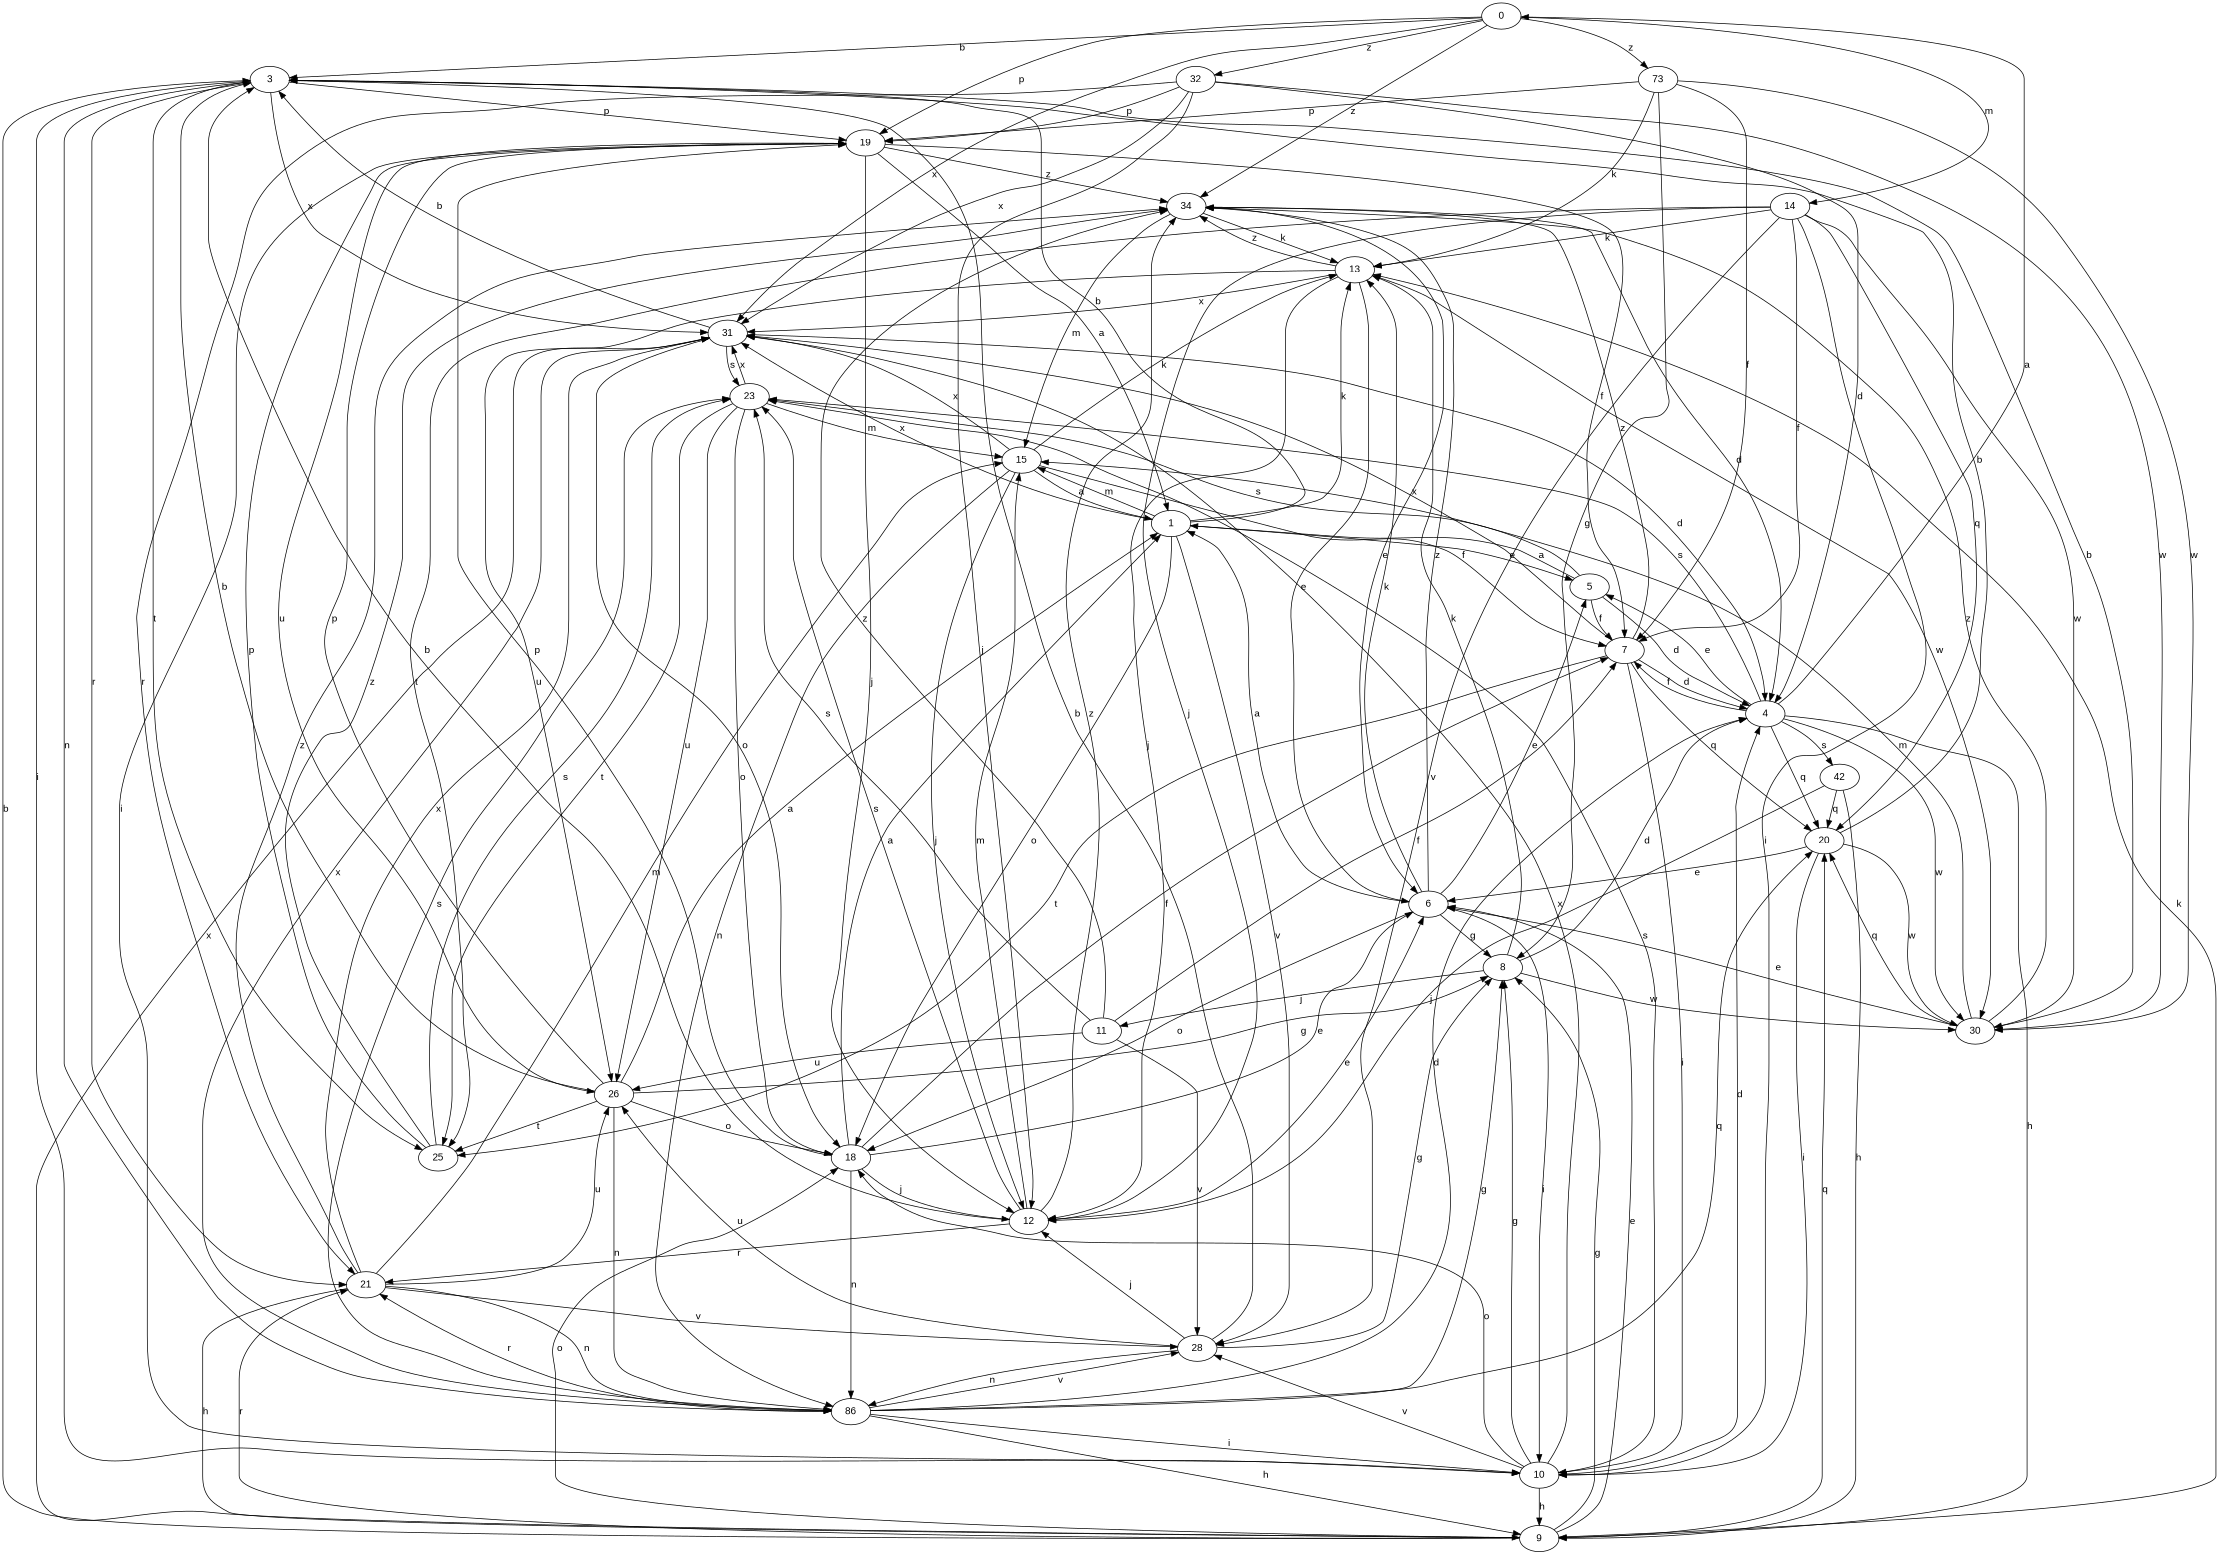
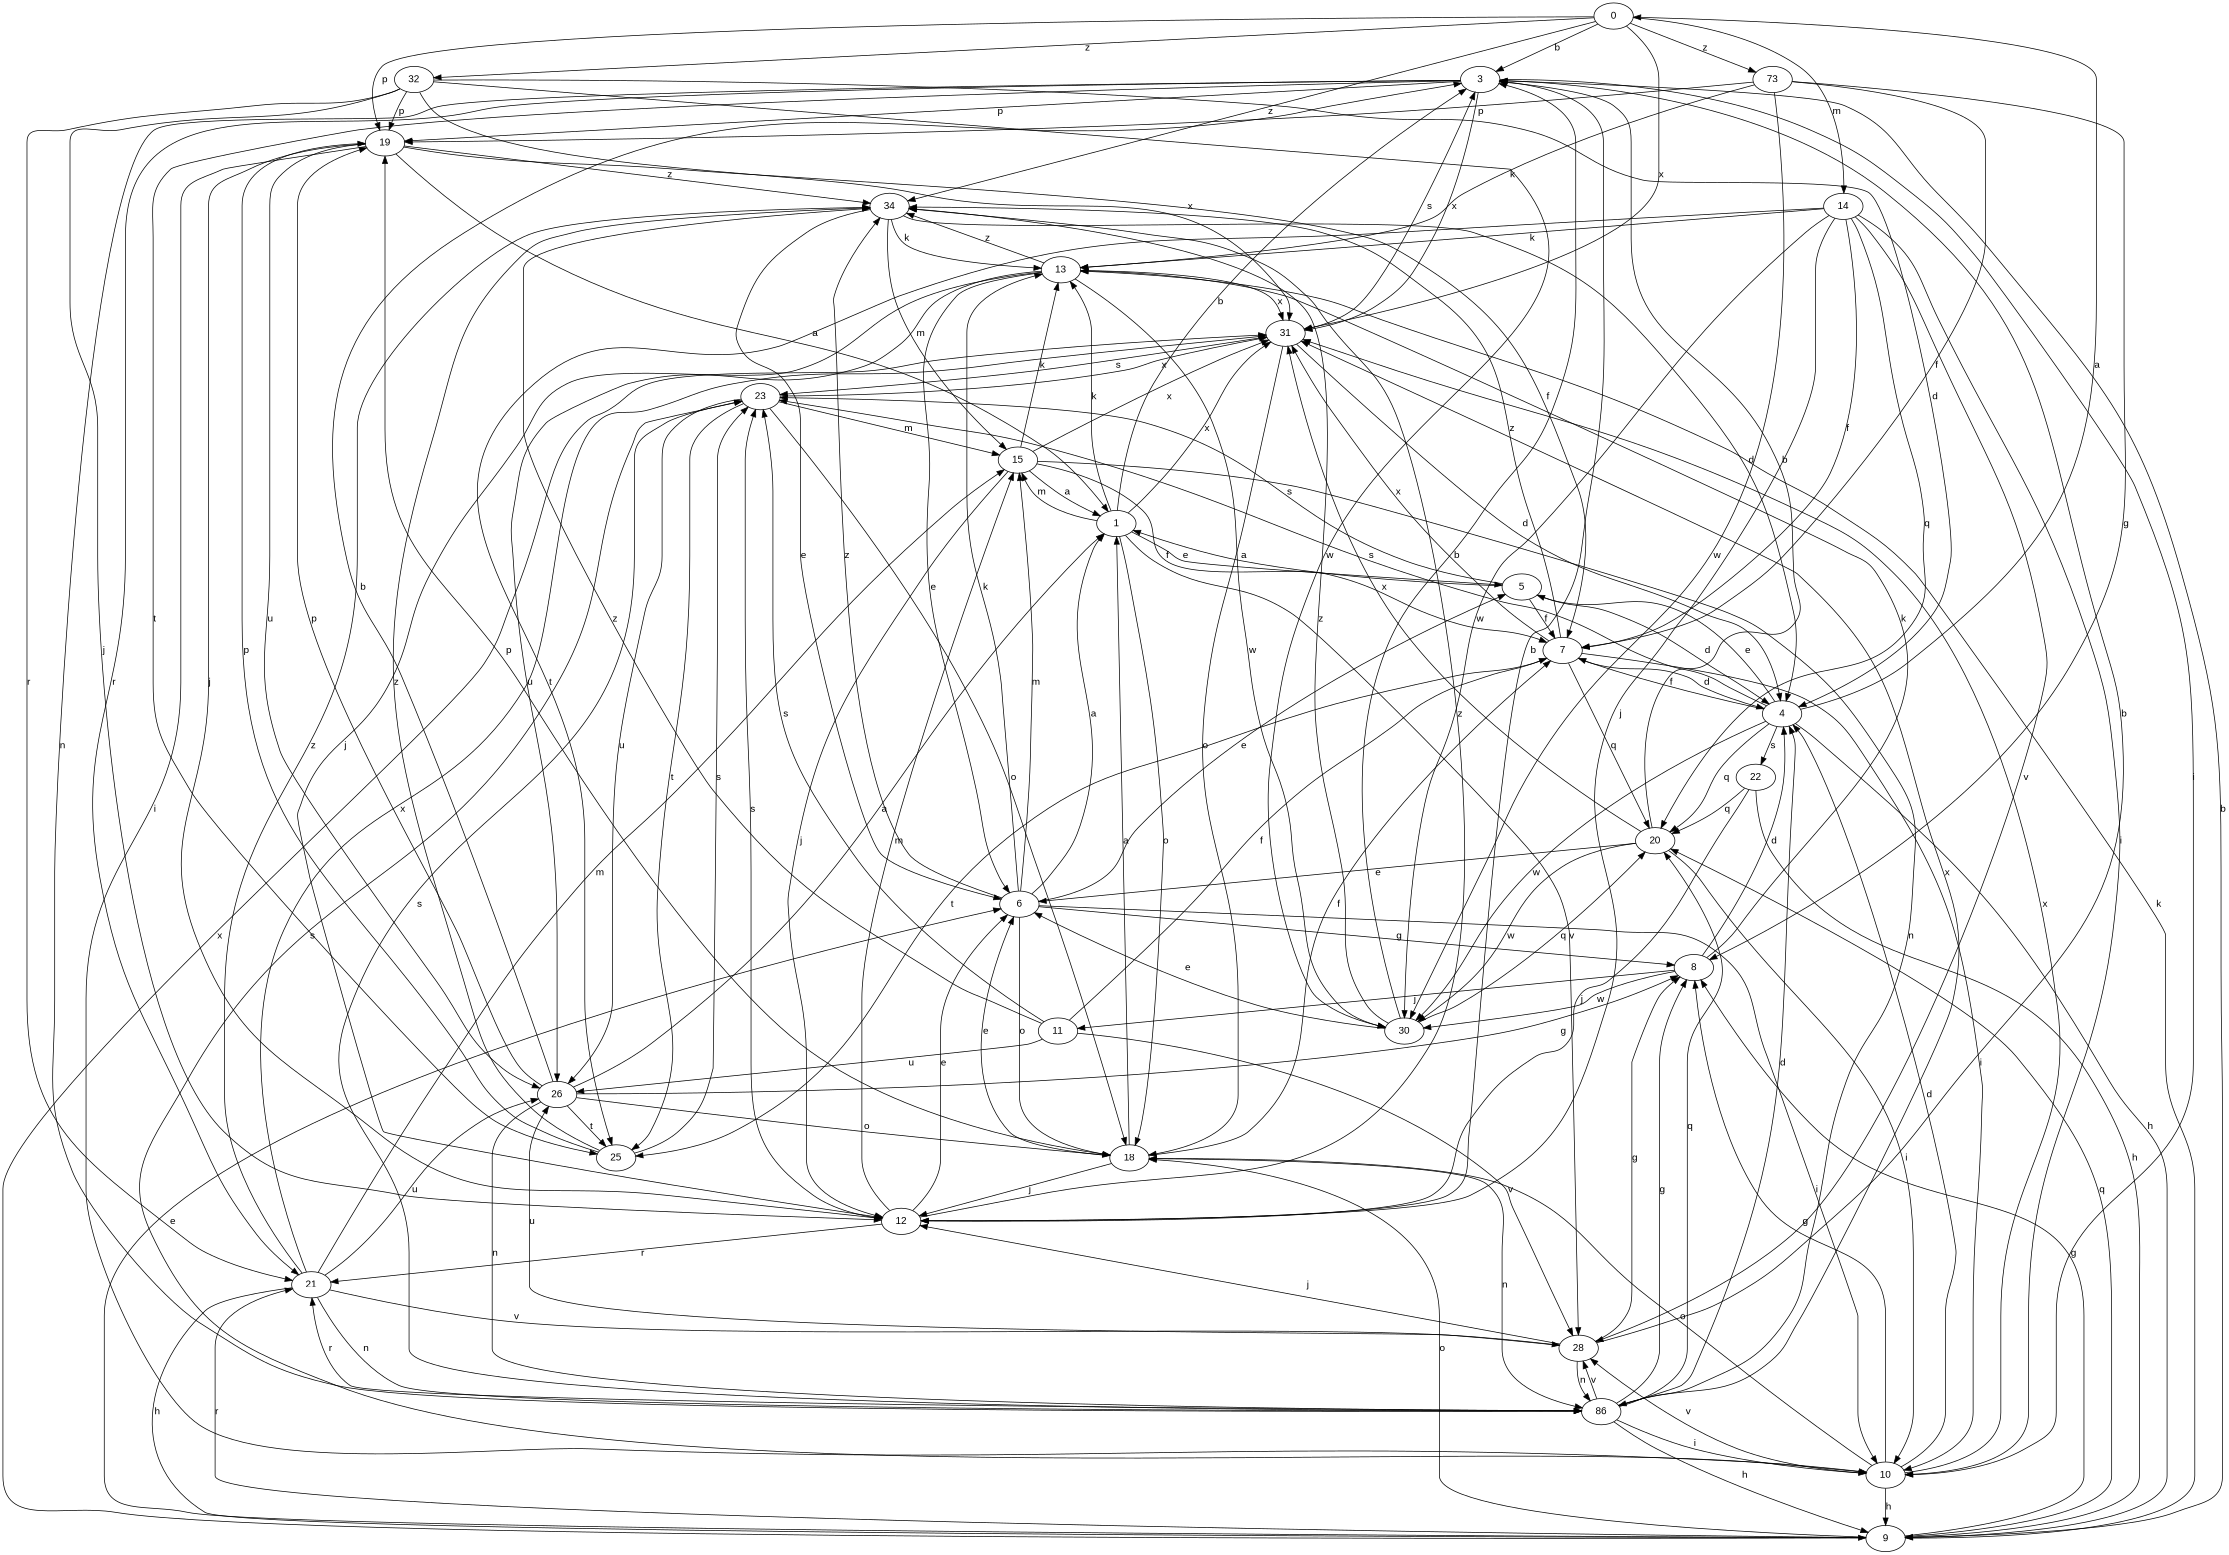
(440, 206) -> (1430, 206)
(1641, 575) -> (1032, 686)
none -> (1407, 635)
(1840, 777) -> (1756, 777)
